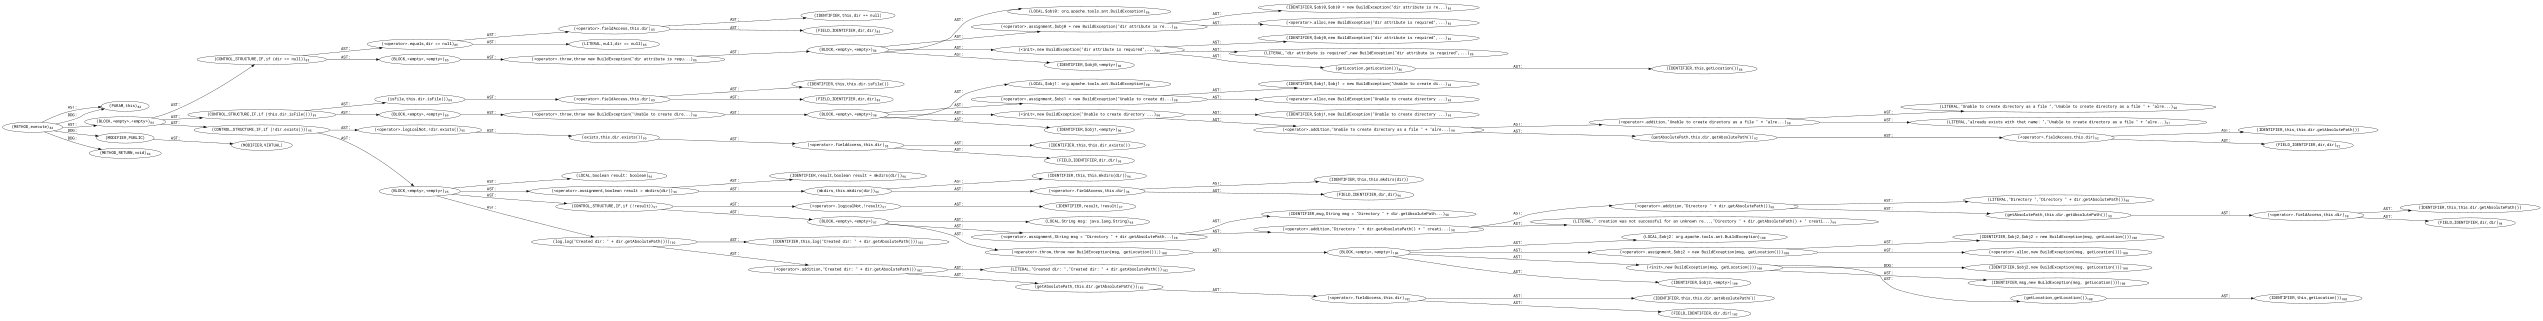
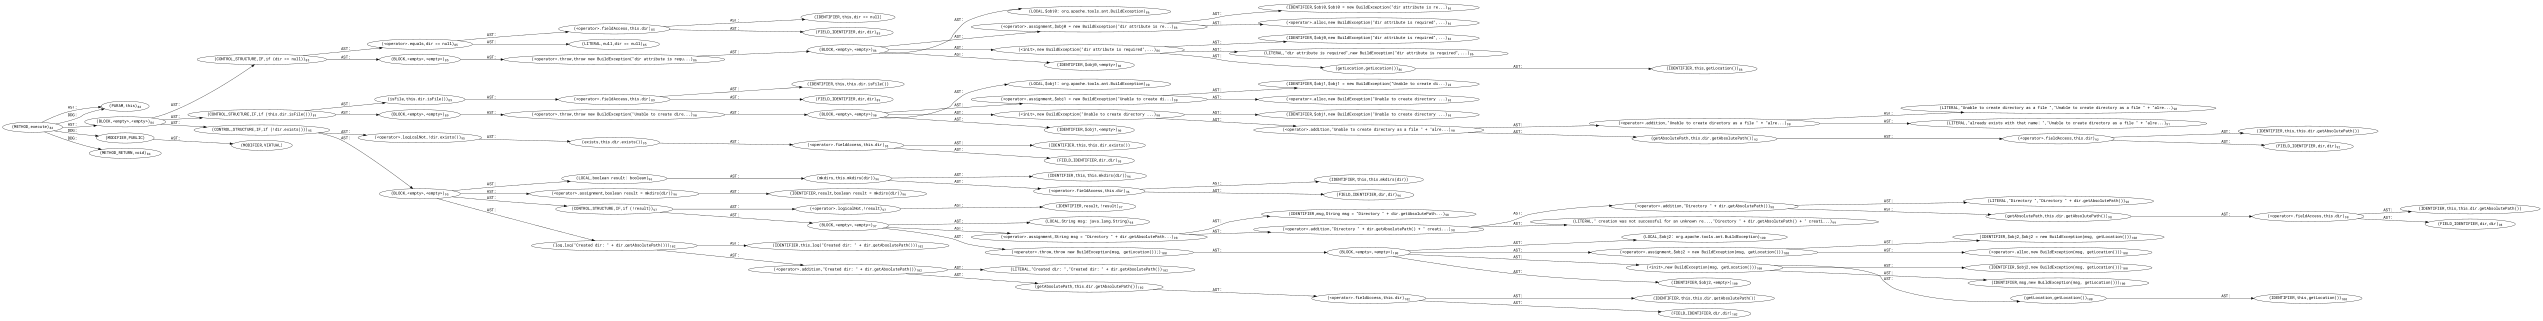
(750, 191) -> (734, 178)
(1890, 266) -> (1890, 266)
